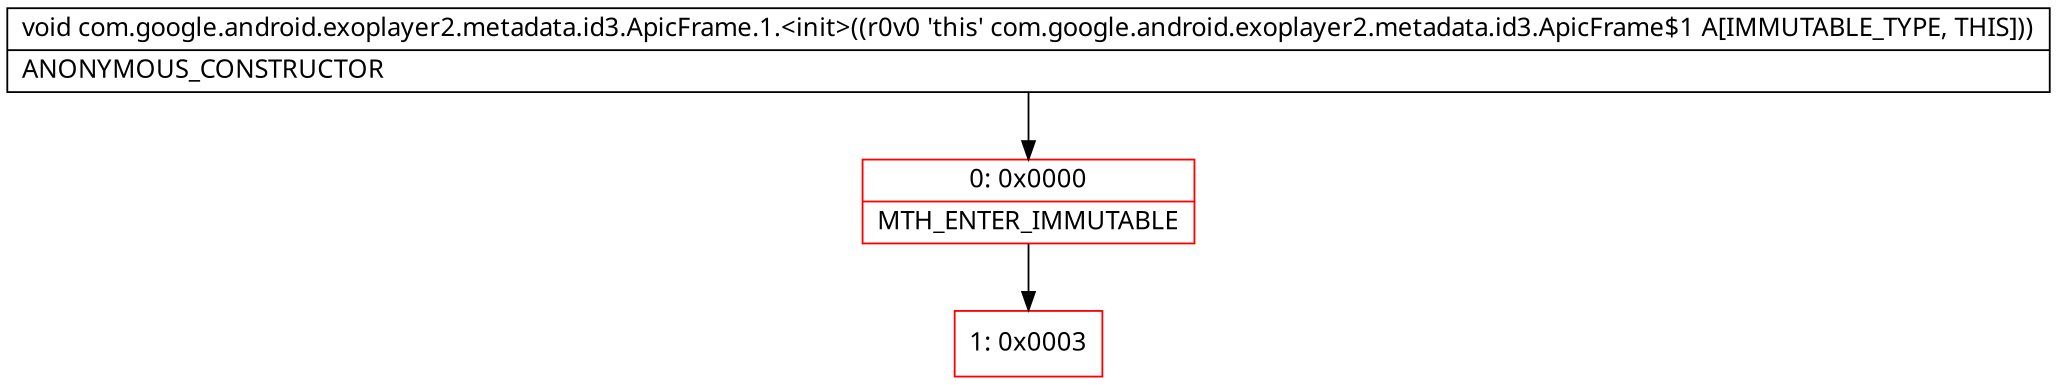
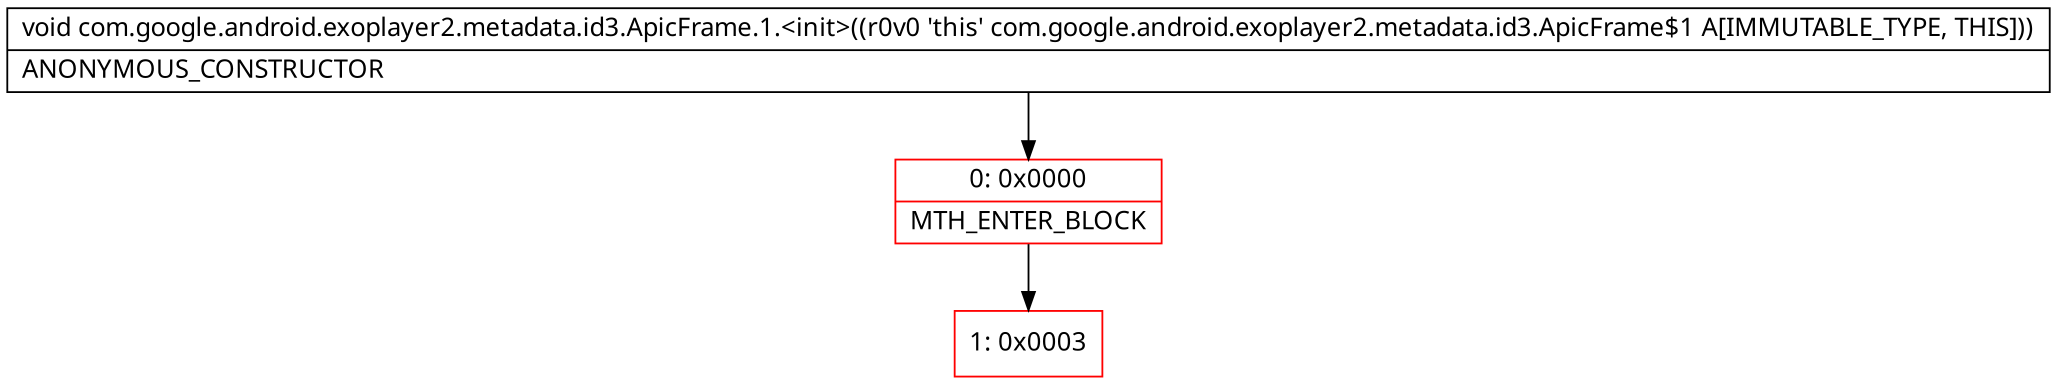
(1029, 222) -> (1029, 222)
